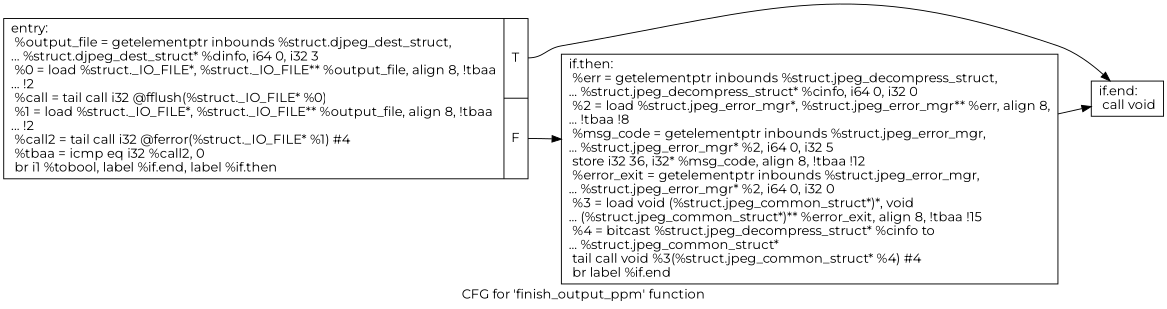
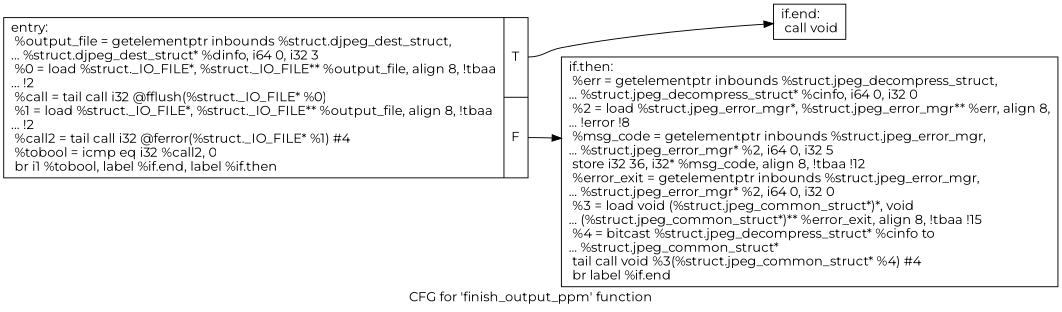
(1070, 111) -> none
(599, 120) -> (600, 123)
(108, 154) -> (114, 153)
